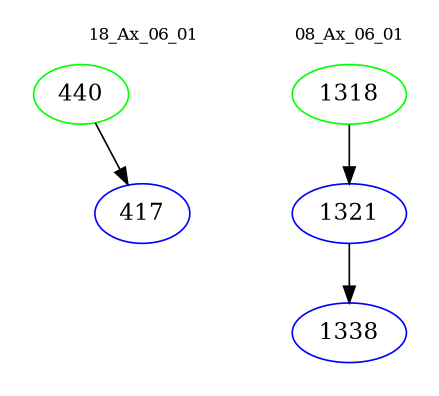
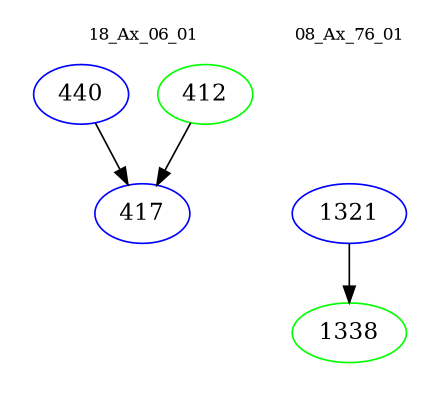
(349, 36) -> (349, 36)
(81, 94) -> (81, 94)
none -> (205, 94)
(349, 94) -> none
(349, 333) -> (349, 333)
